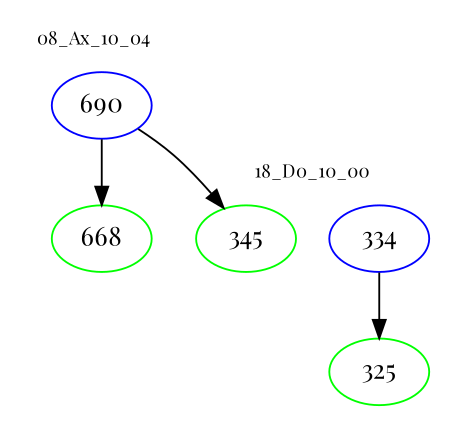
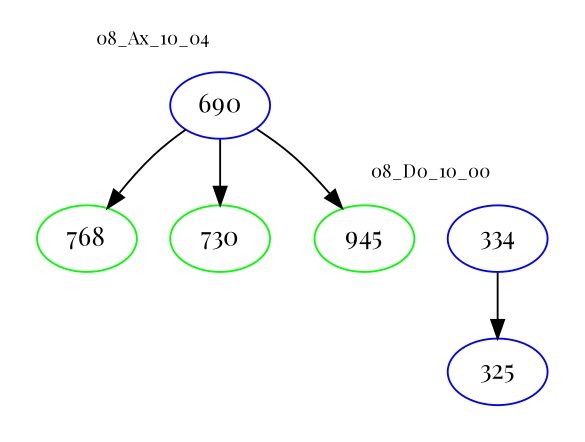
(313, 173) -> (431, 173)
(102, 239) -> (87, 239)
none -> (220, 239)
(246, 239) -> (364, 239)
(379, 372) -> (498, 372)
